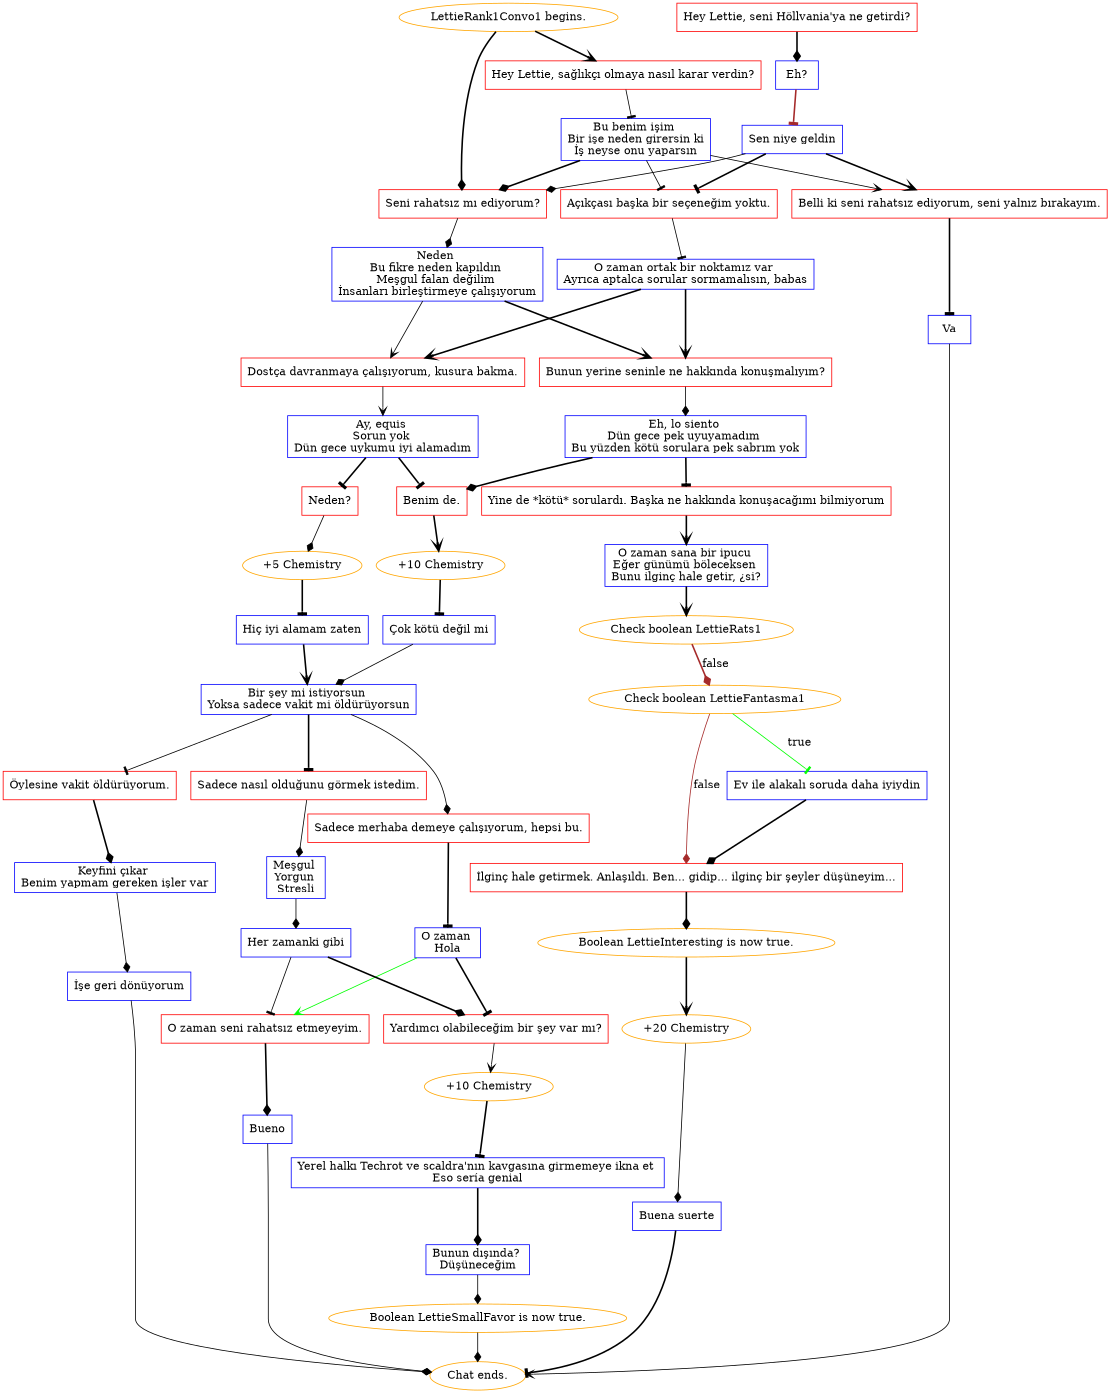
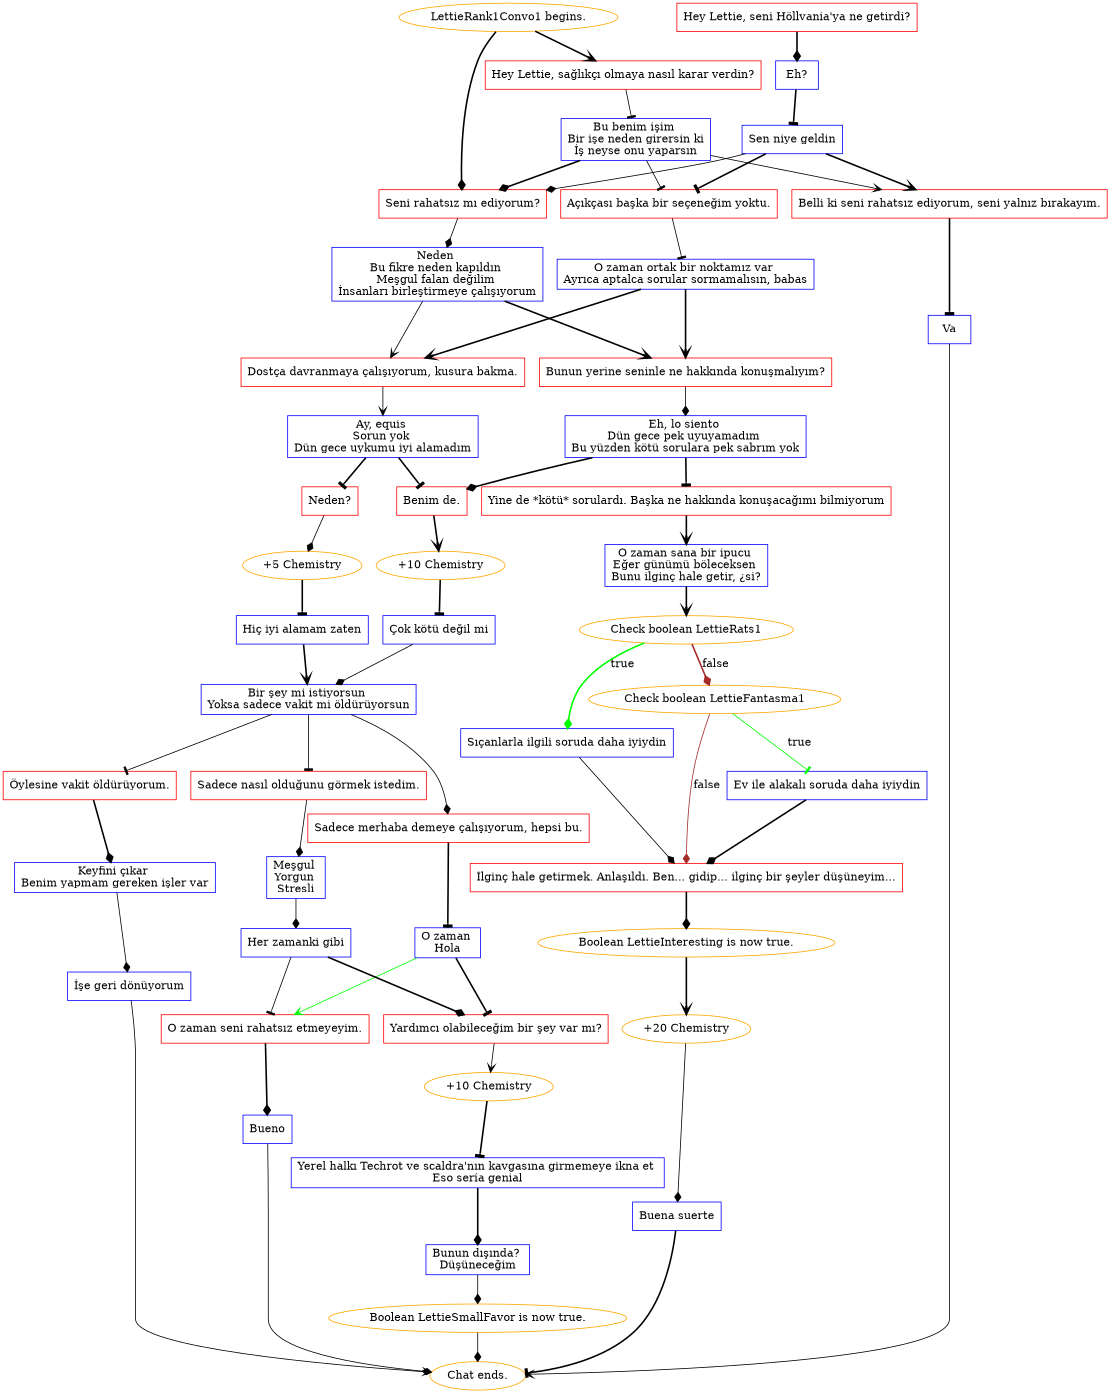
(795, 105) -> (795, 105)
(309, 741) -> (309, 741)
none -> (567, 743)
(136, 1308) -> (136, 1308)
